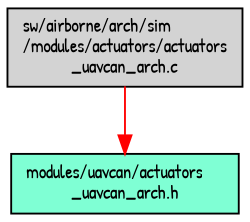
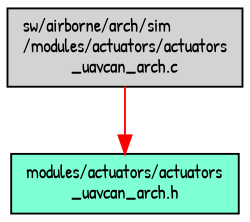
(125, 184) -> (125, 184)
